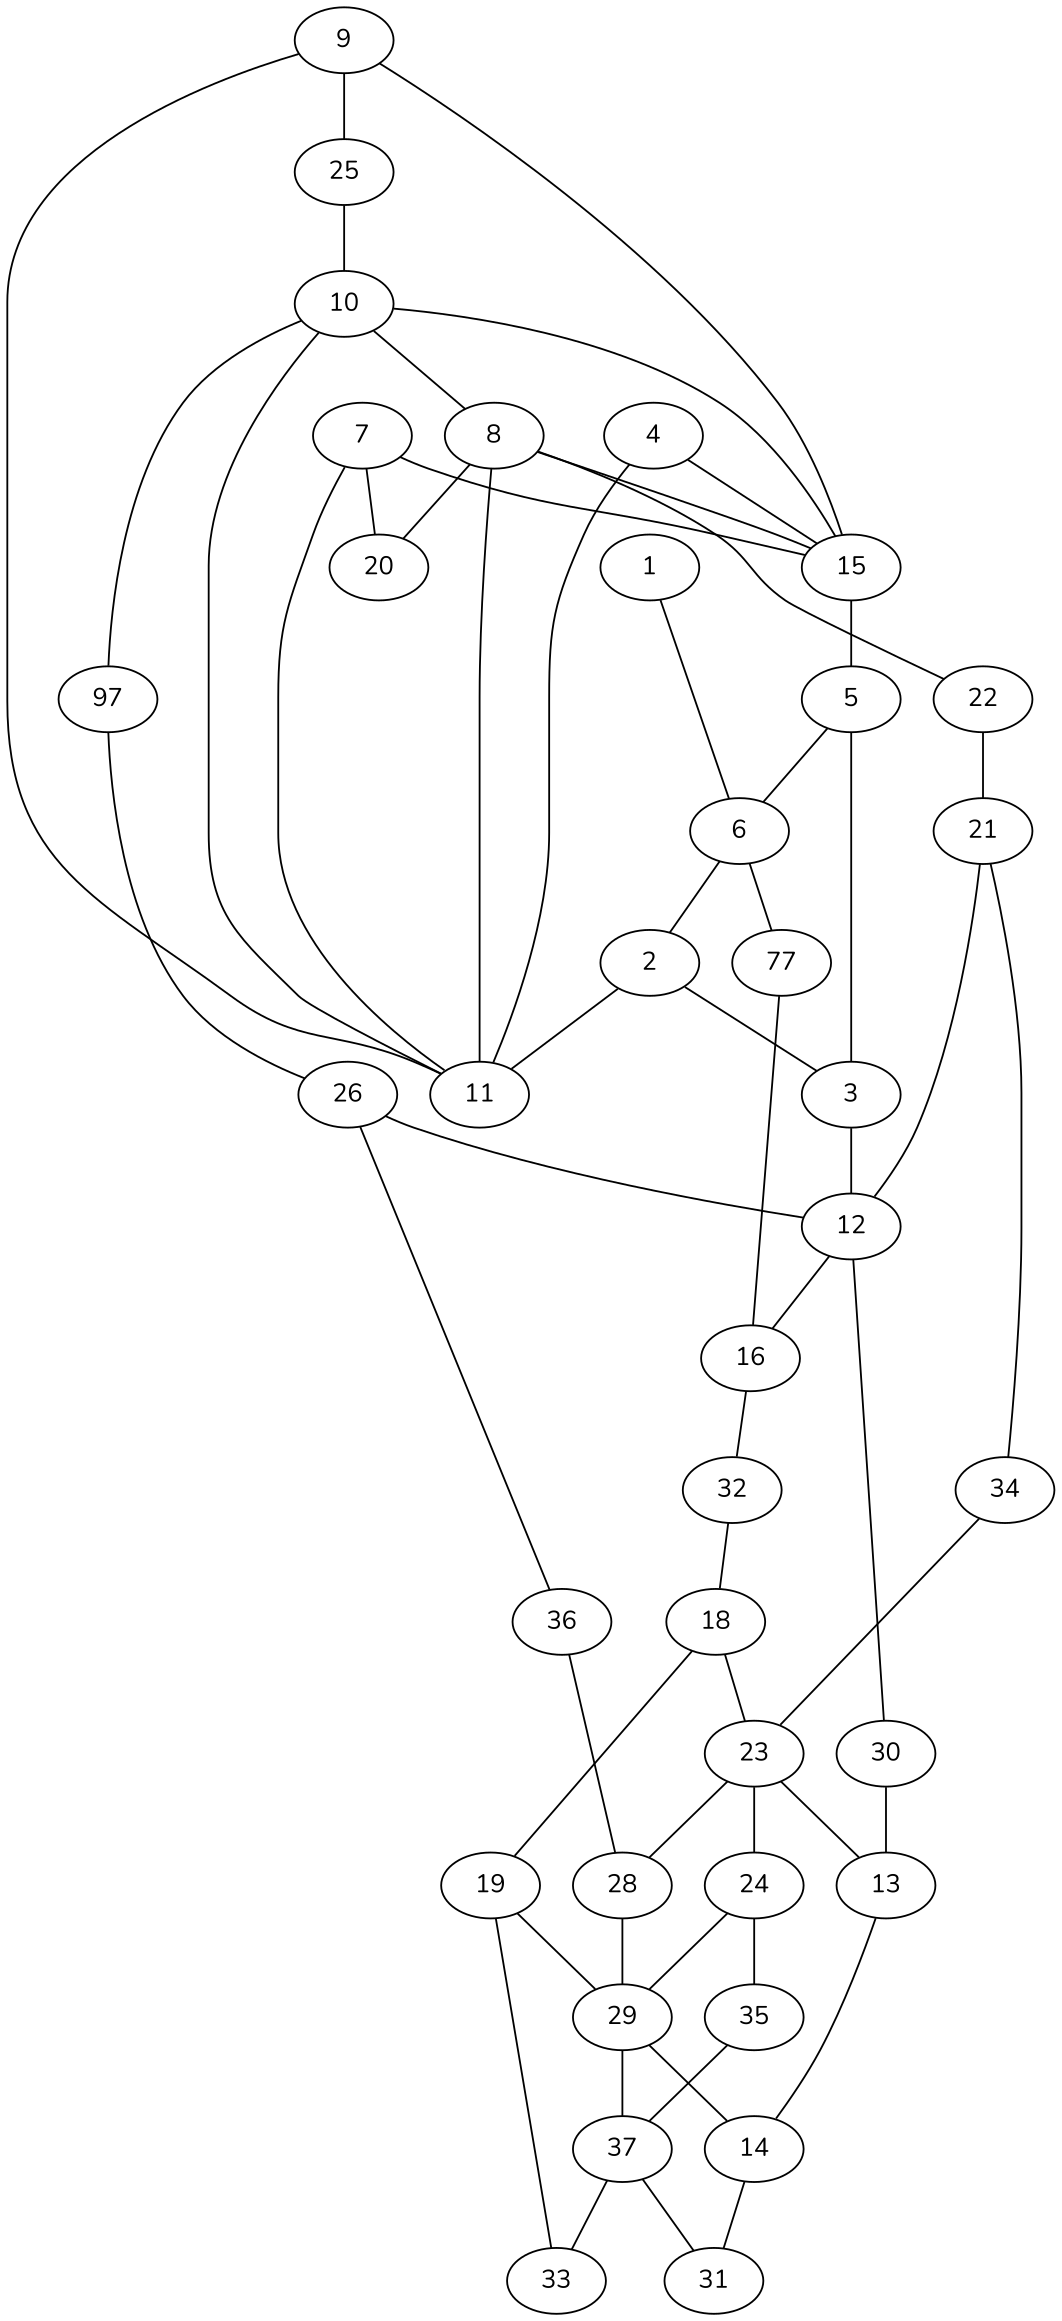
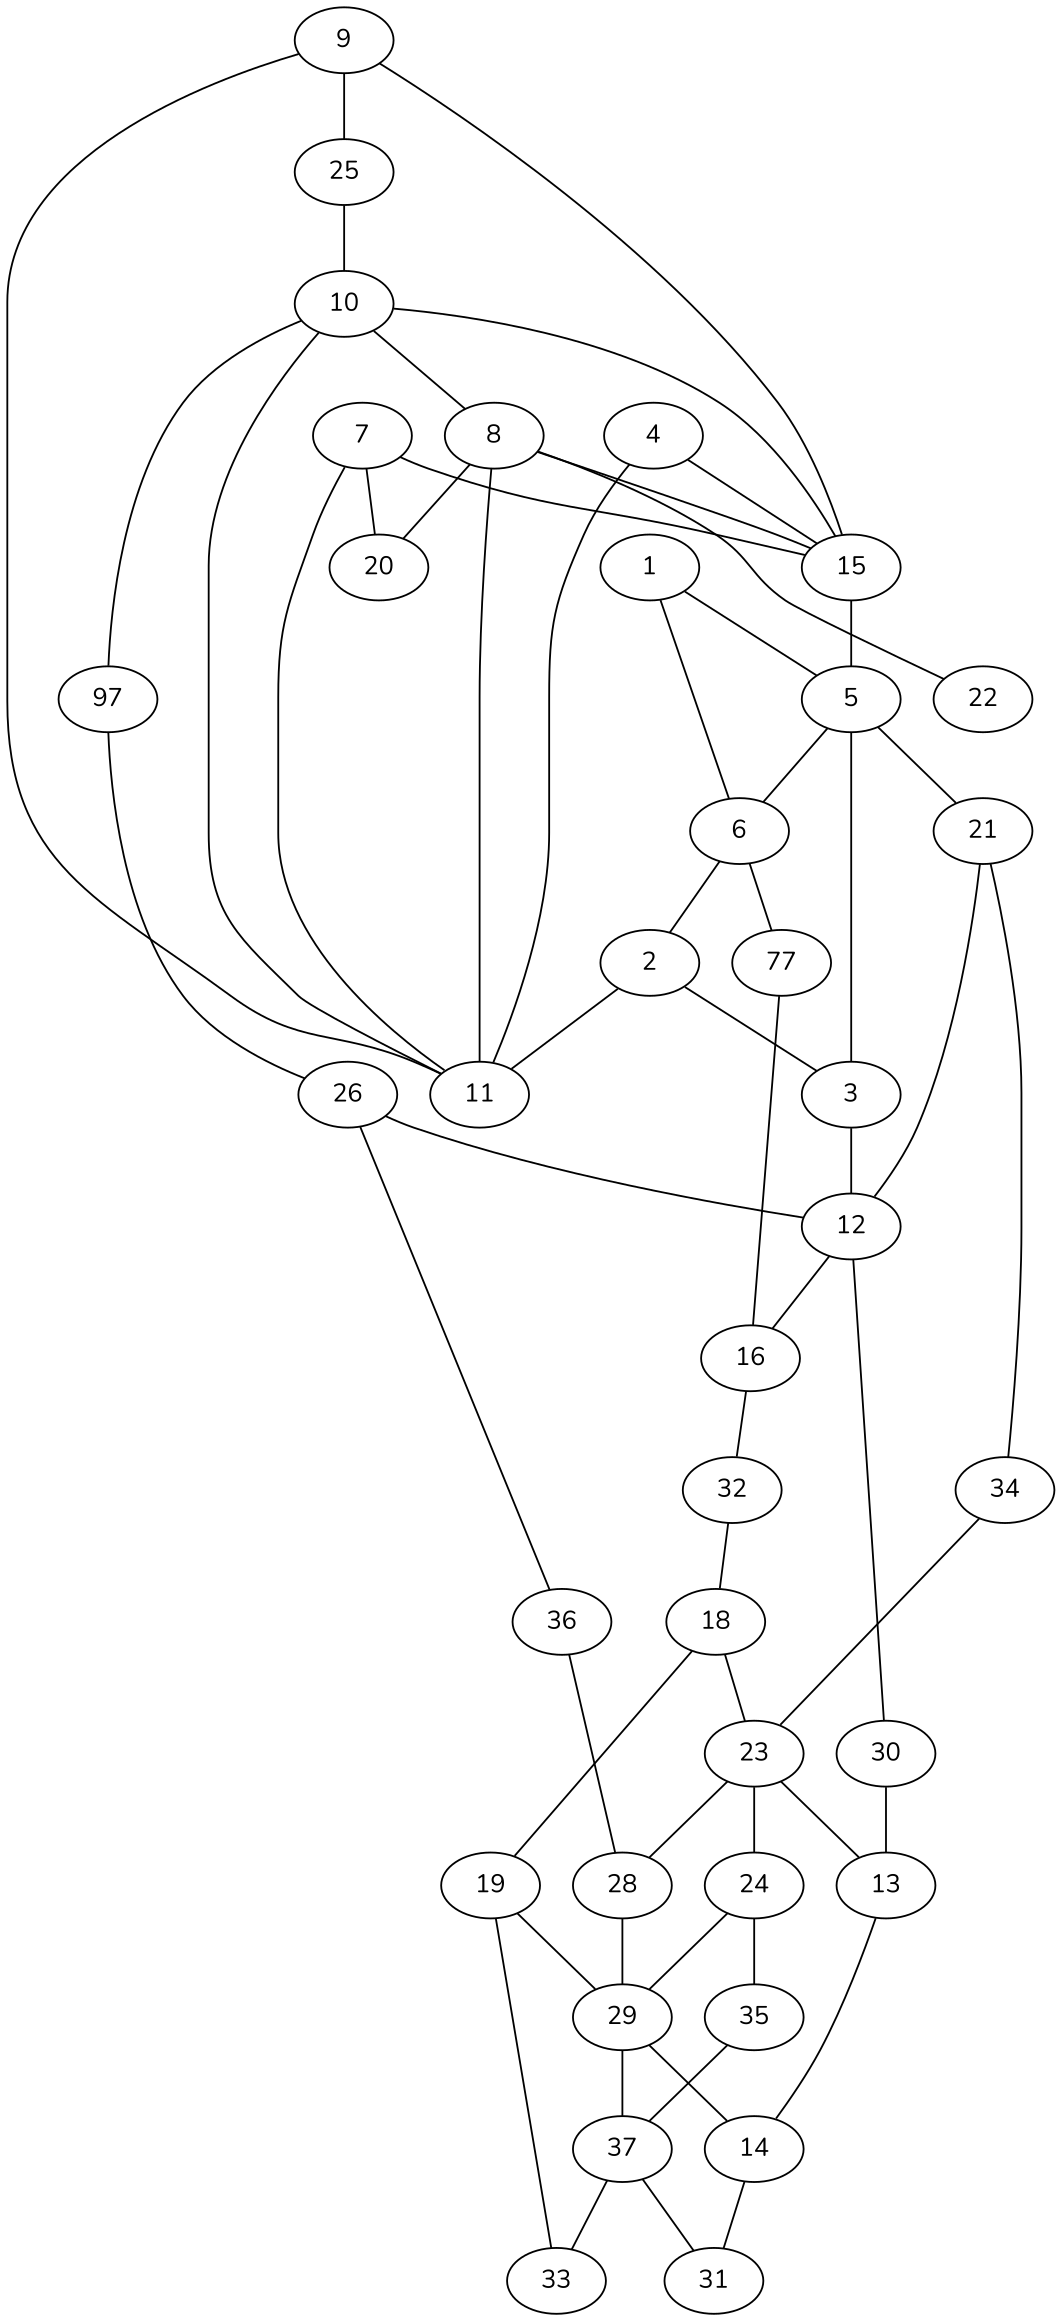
none -> (751, 633)
(983, 765) -> (917, 765)
